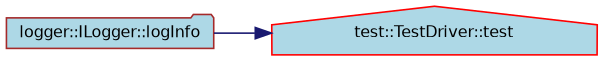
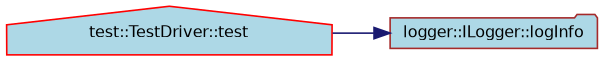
(234, 33) -> (353, 33)
